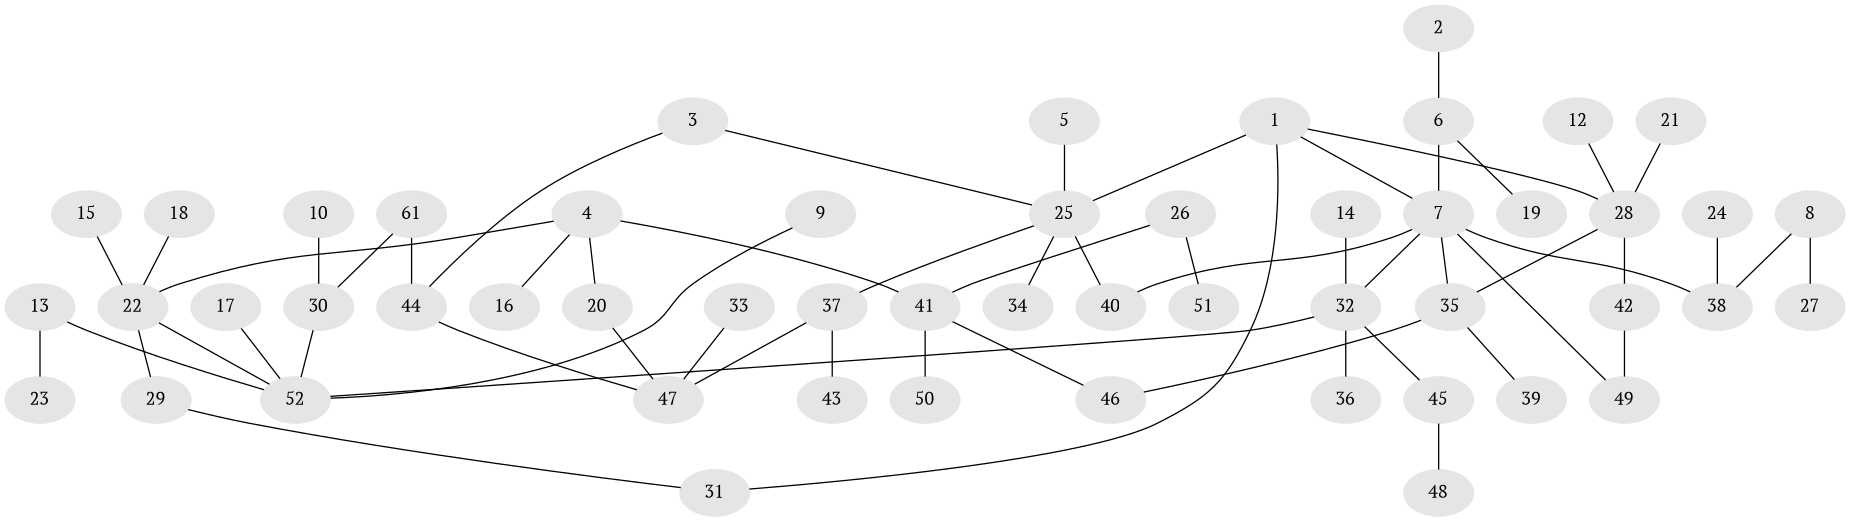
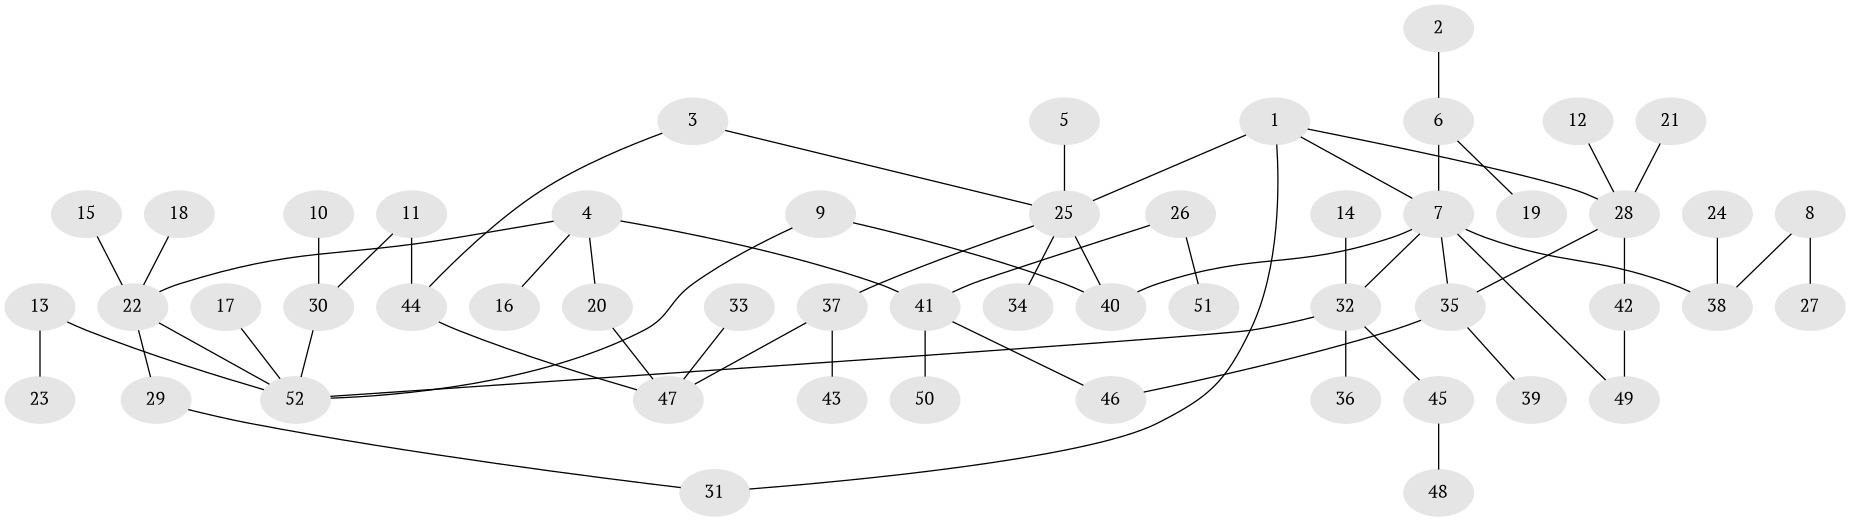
(412, 214) -> (412, 214)
none -> (976, 255)
